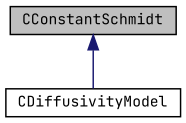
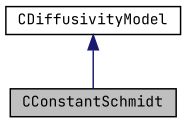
(93, 69) -> (93, 69)
